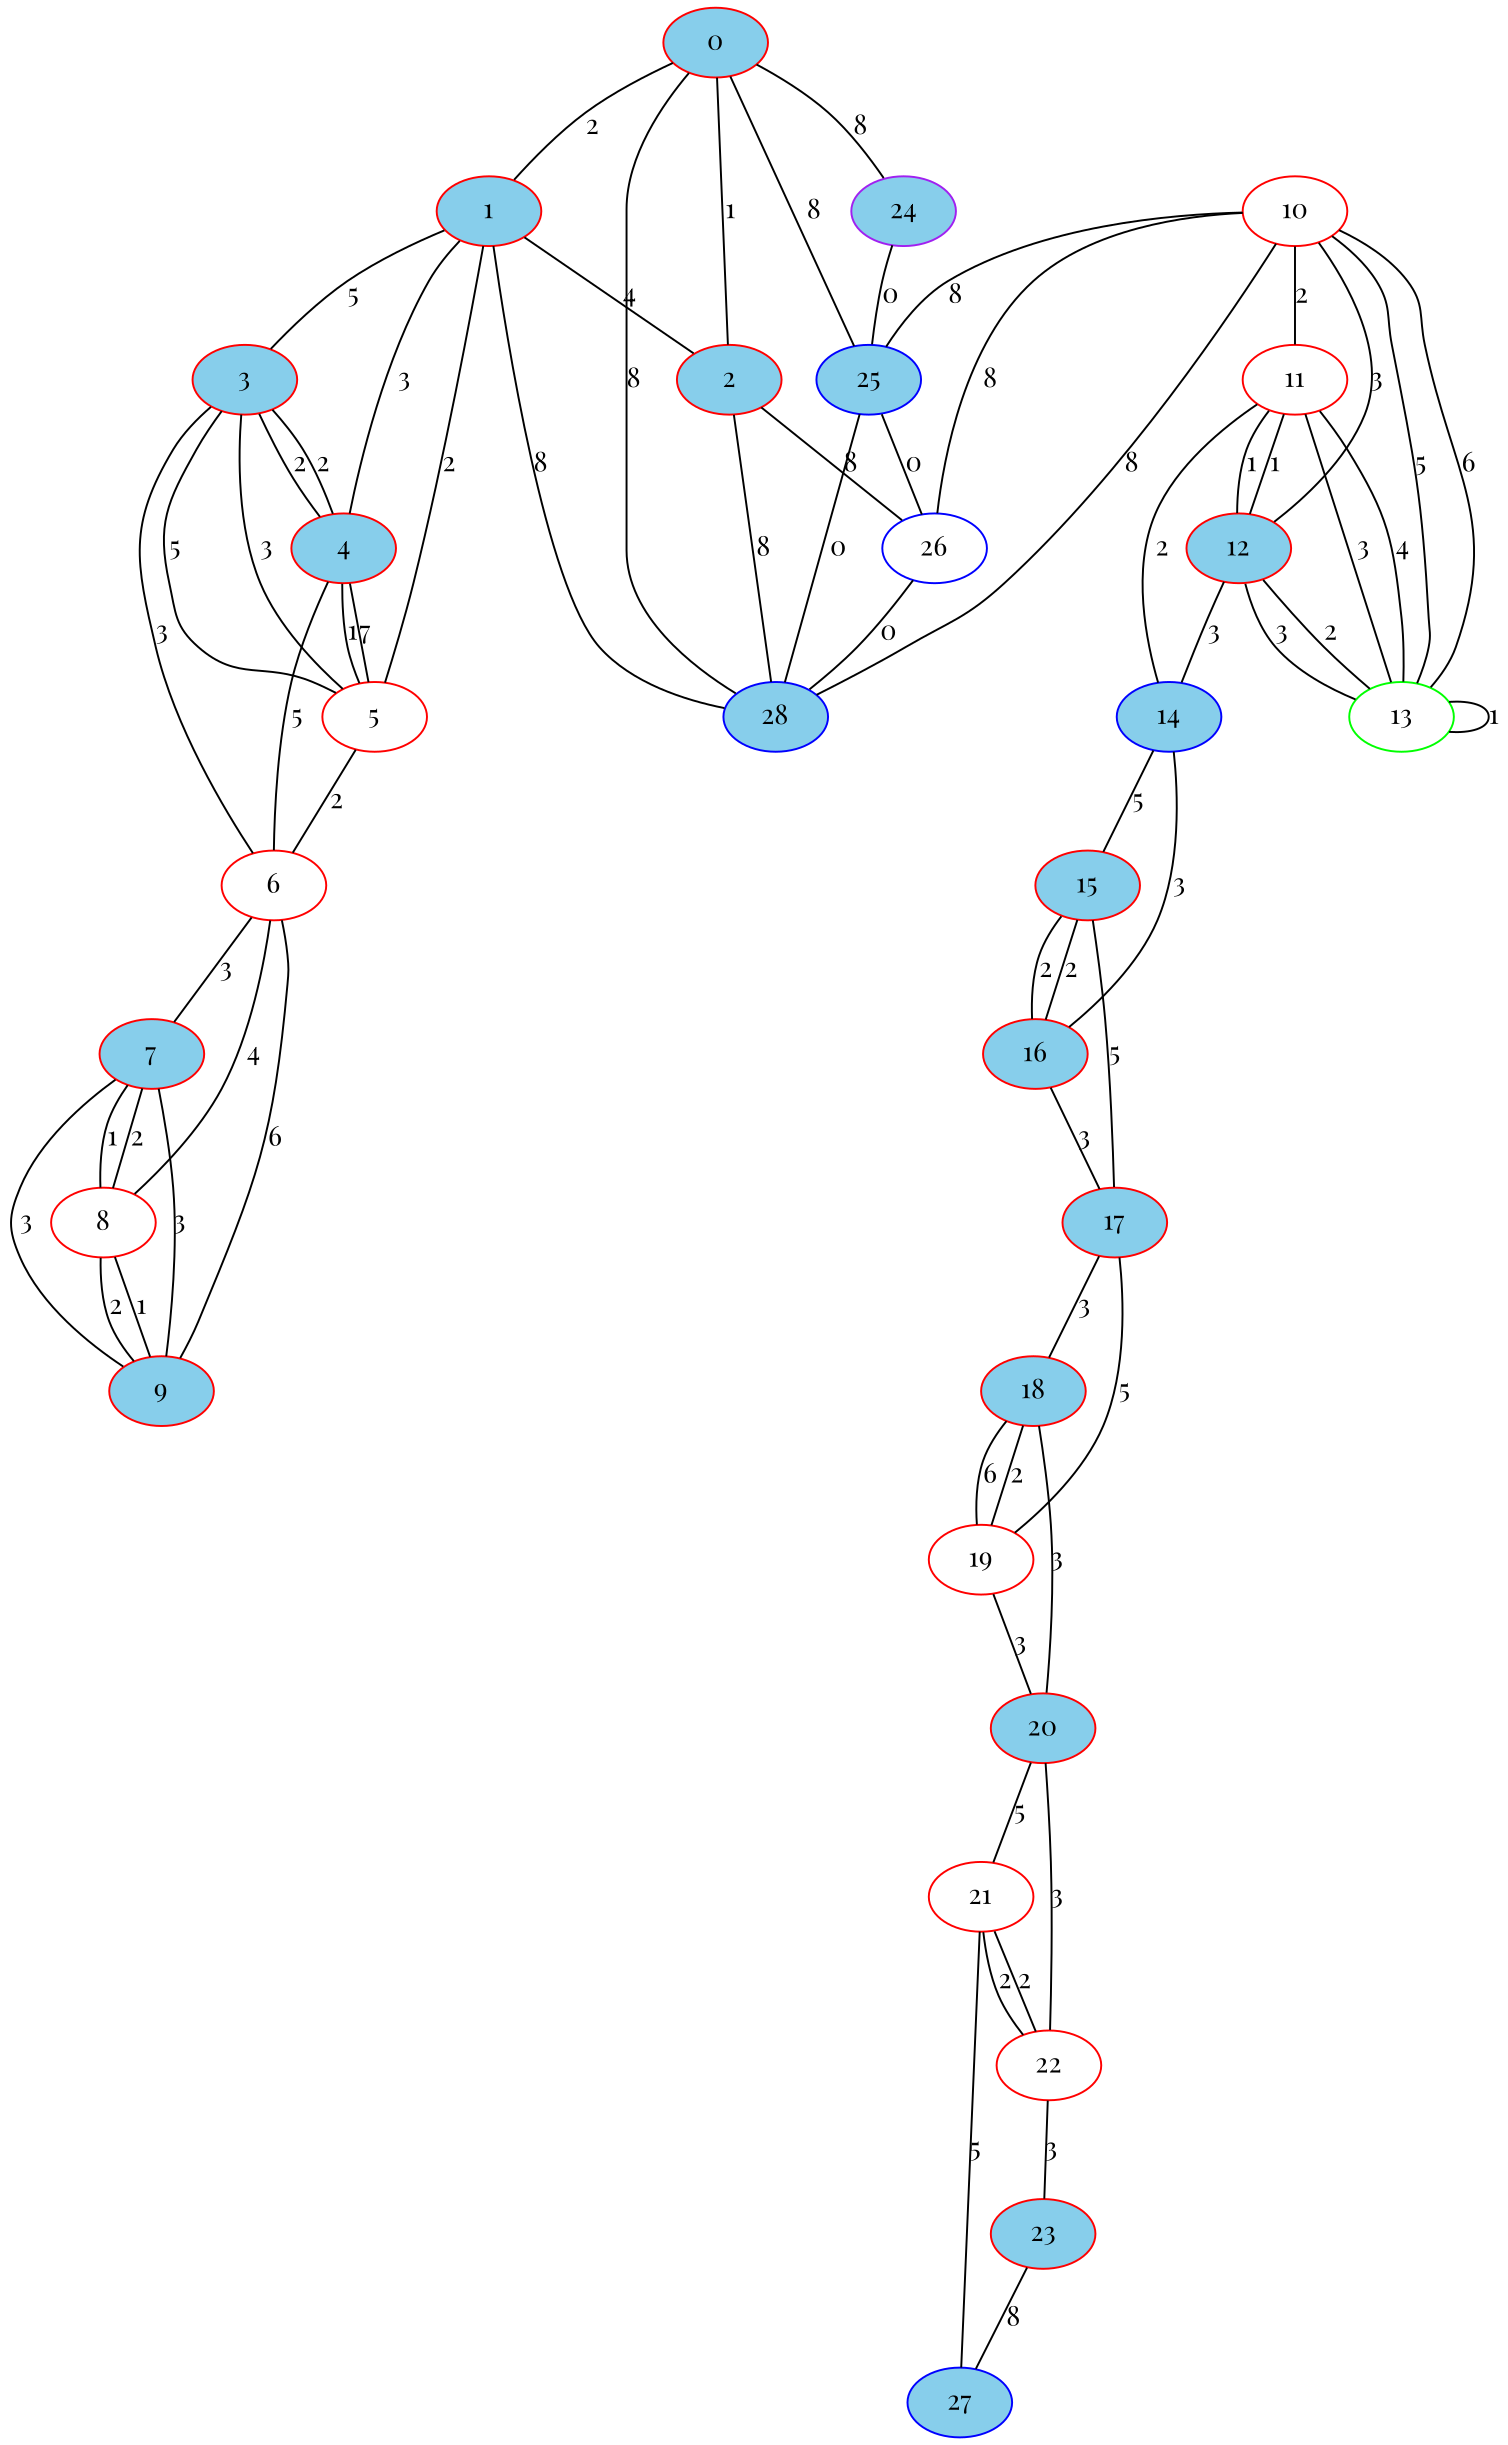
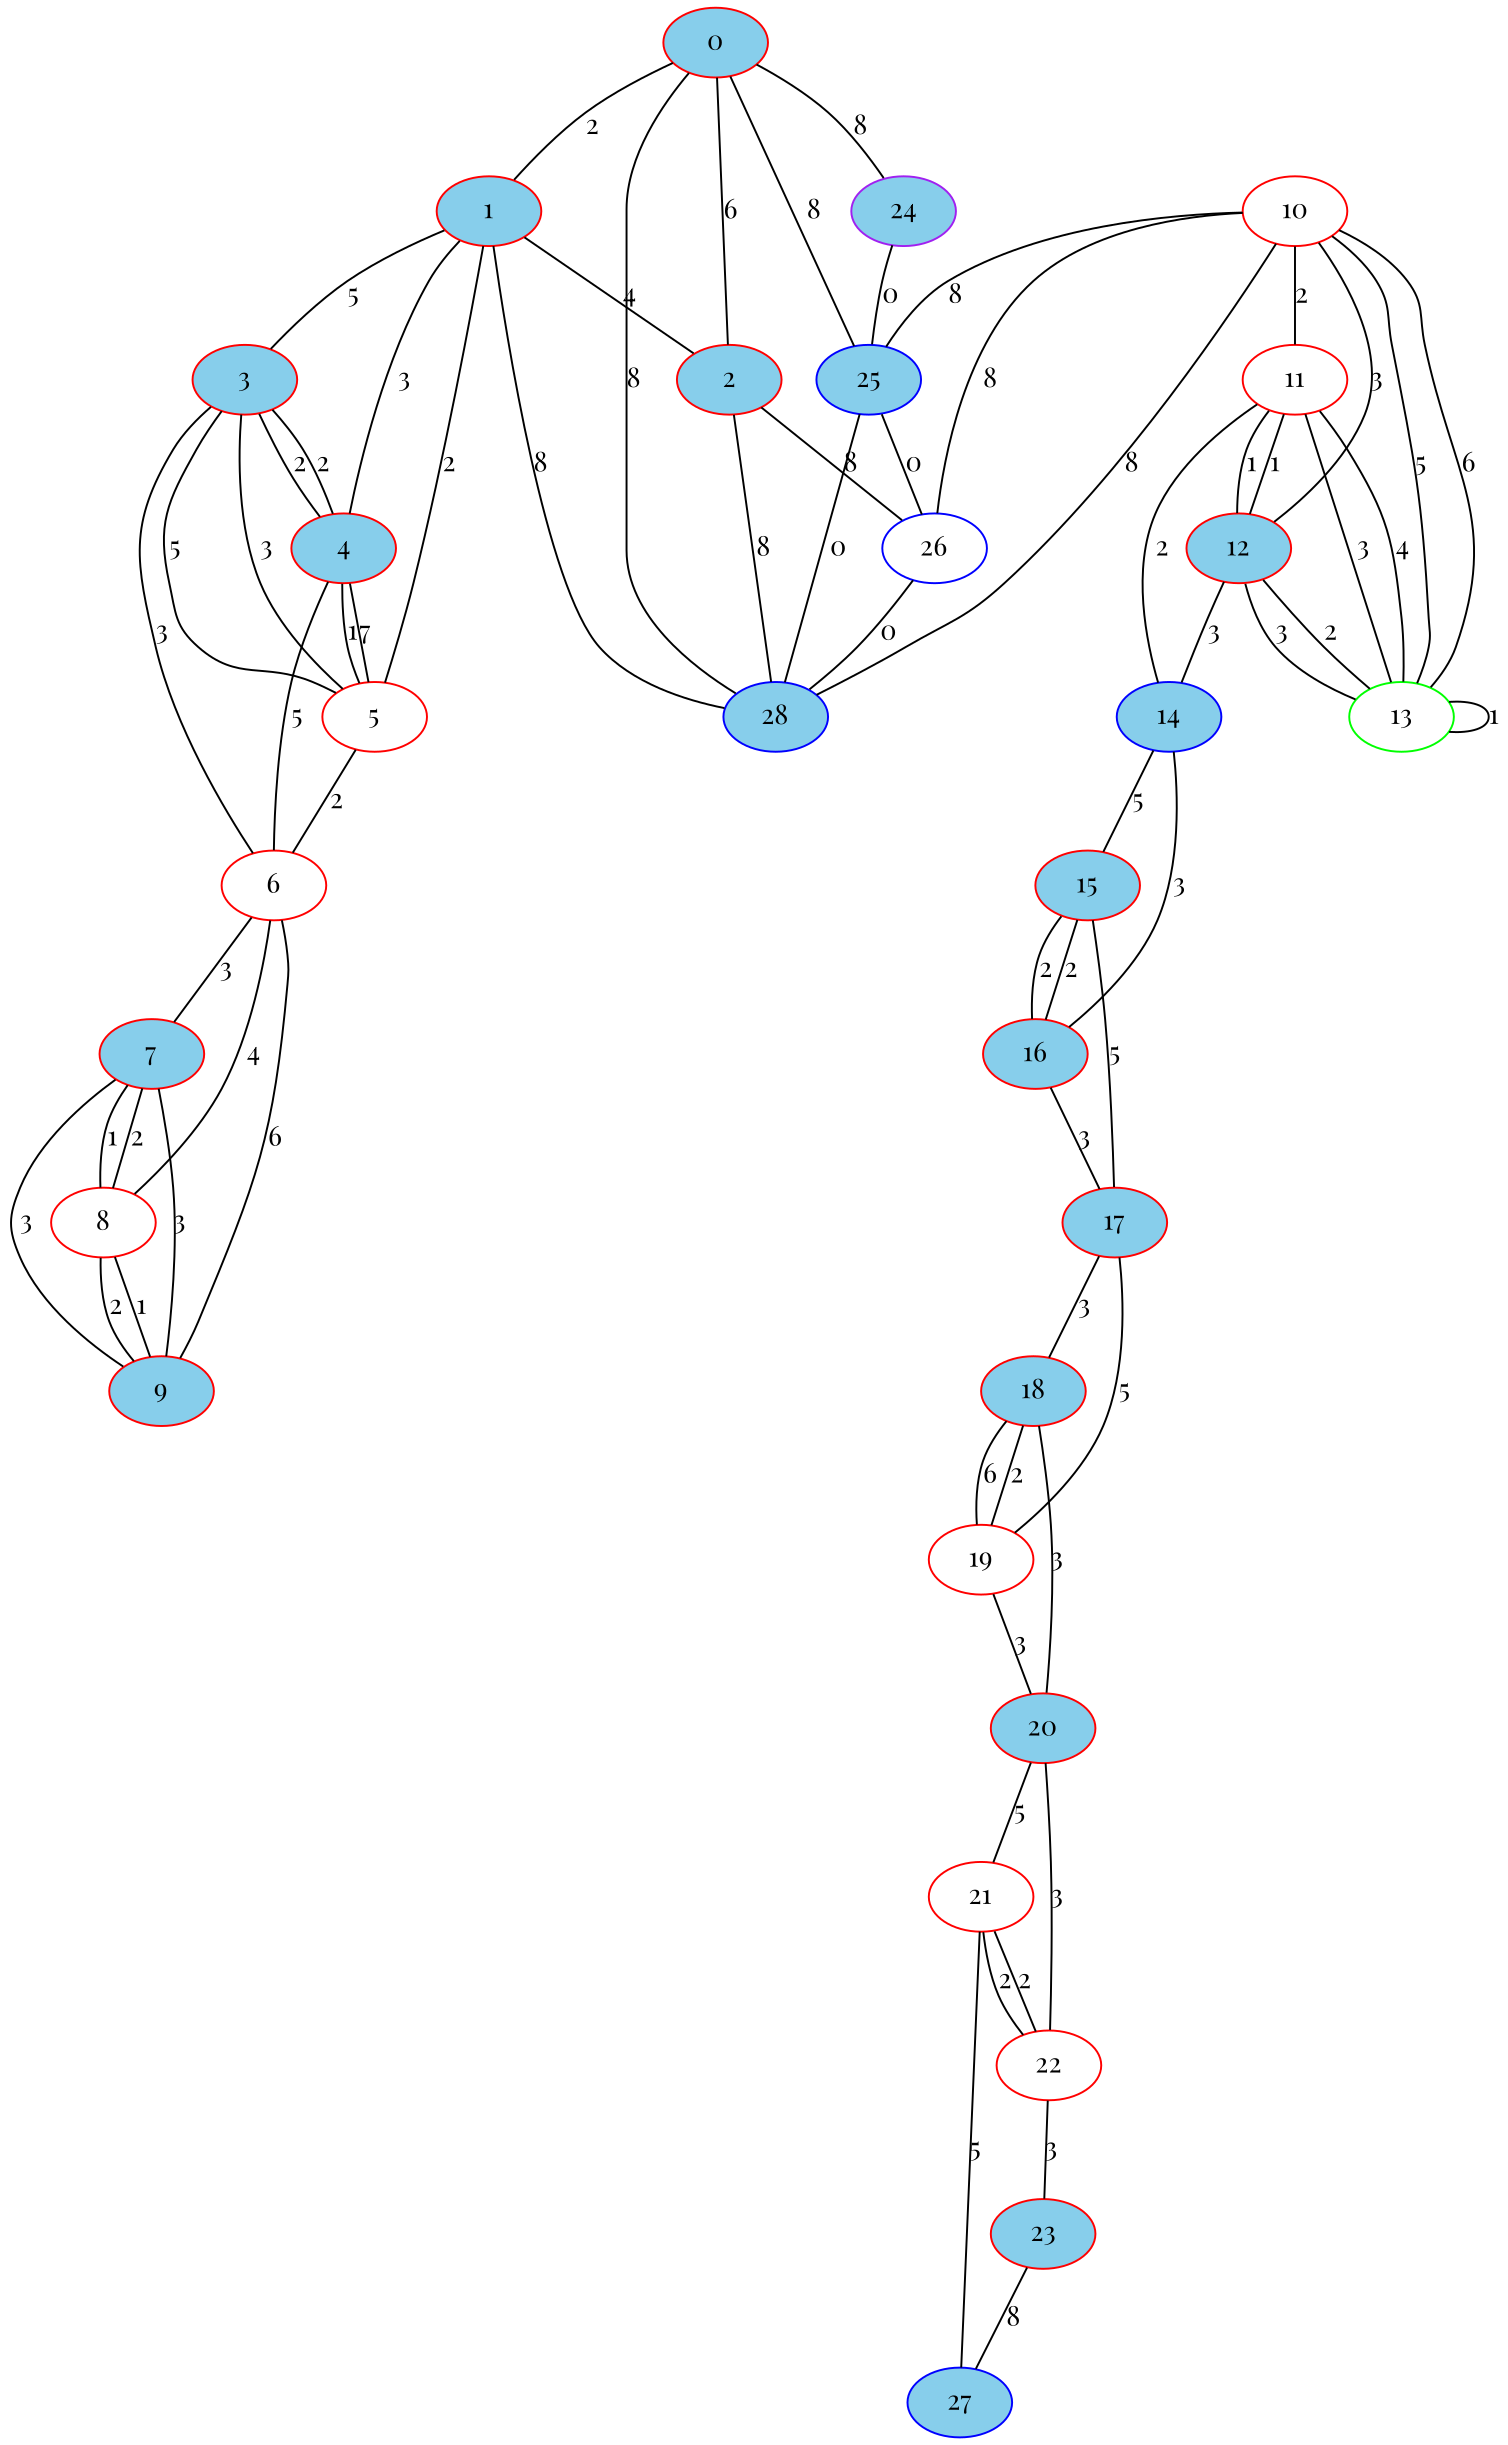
(731, 211) -> (731, 211)
